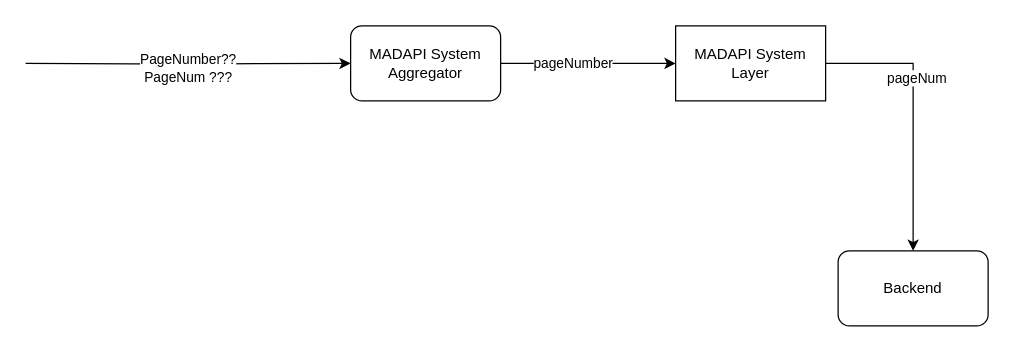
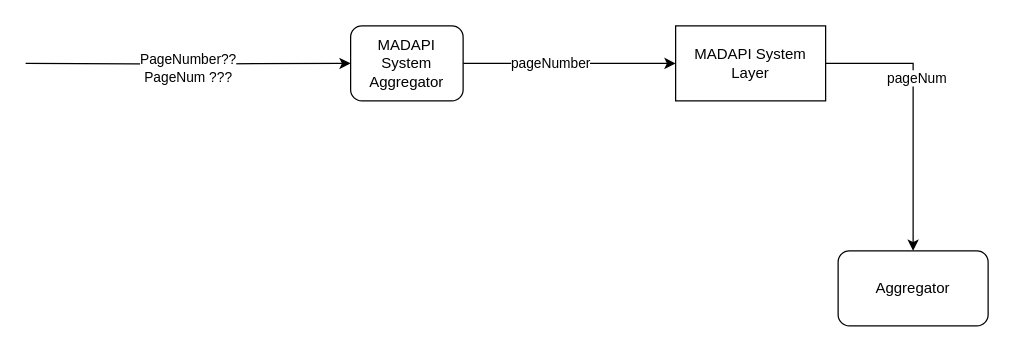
(426, 63) -> (407, 63)
(913, 288) -> (913, 288)
